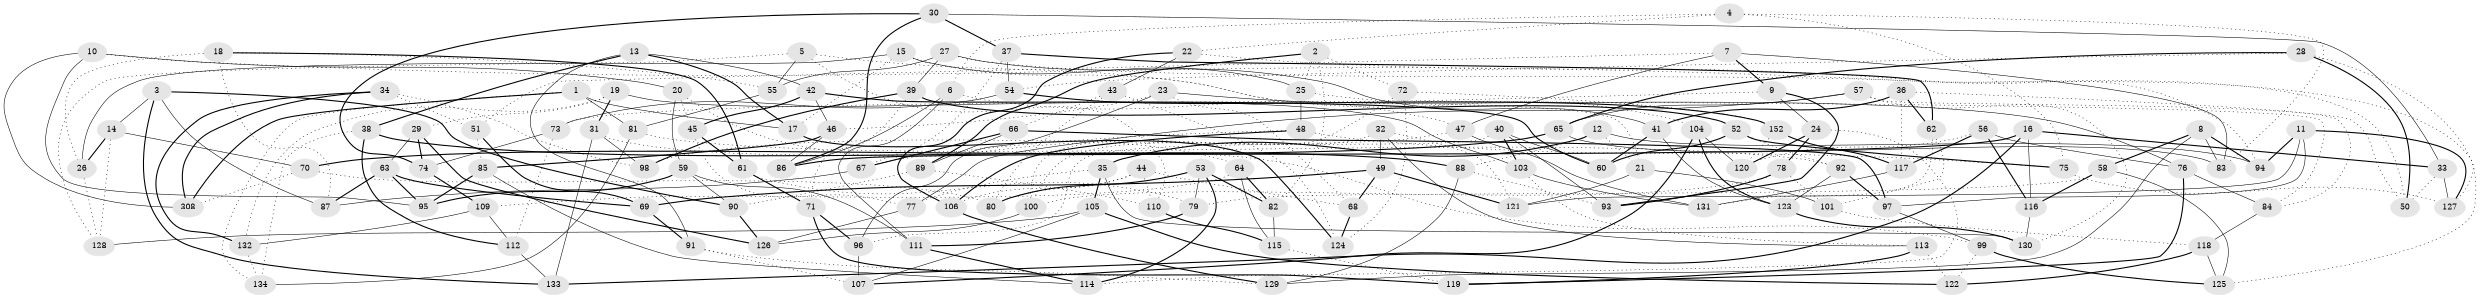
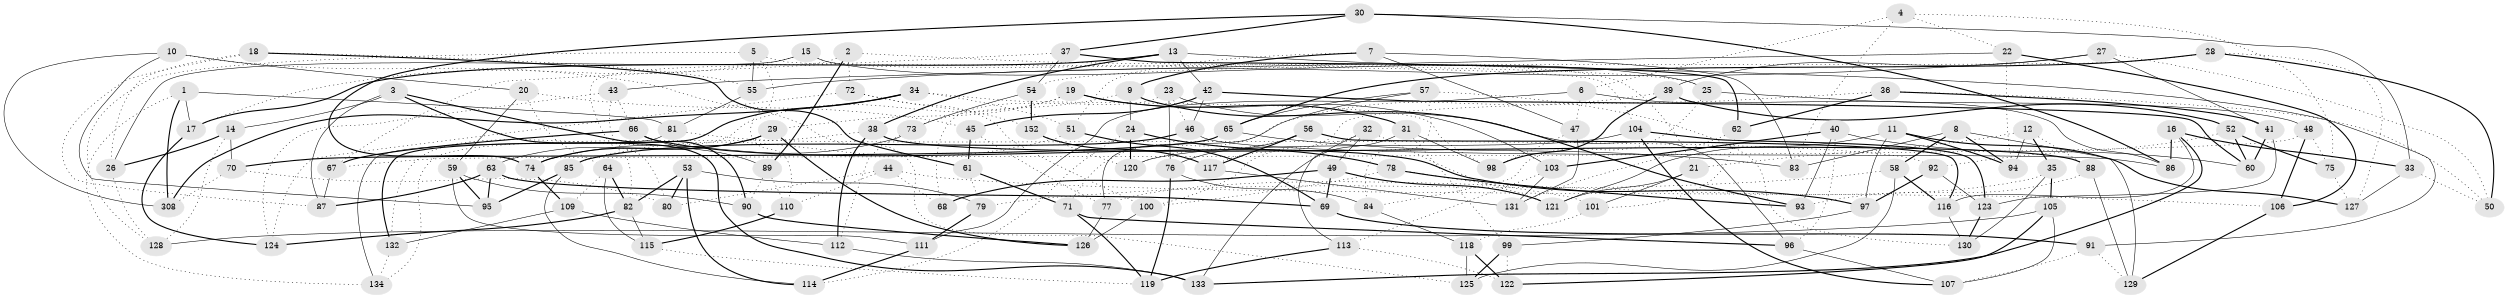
(1346, 227) -> (525, 226)
